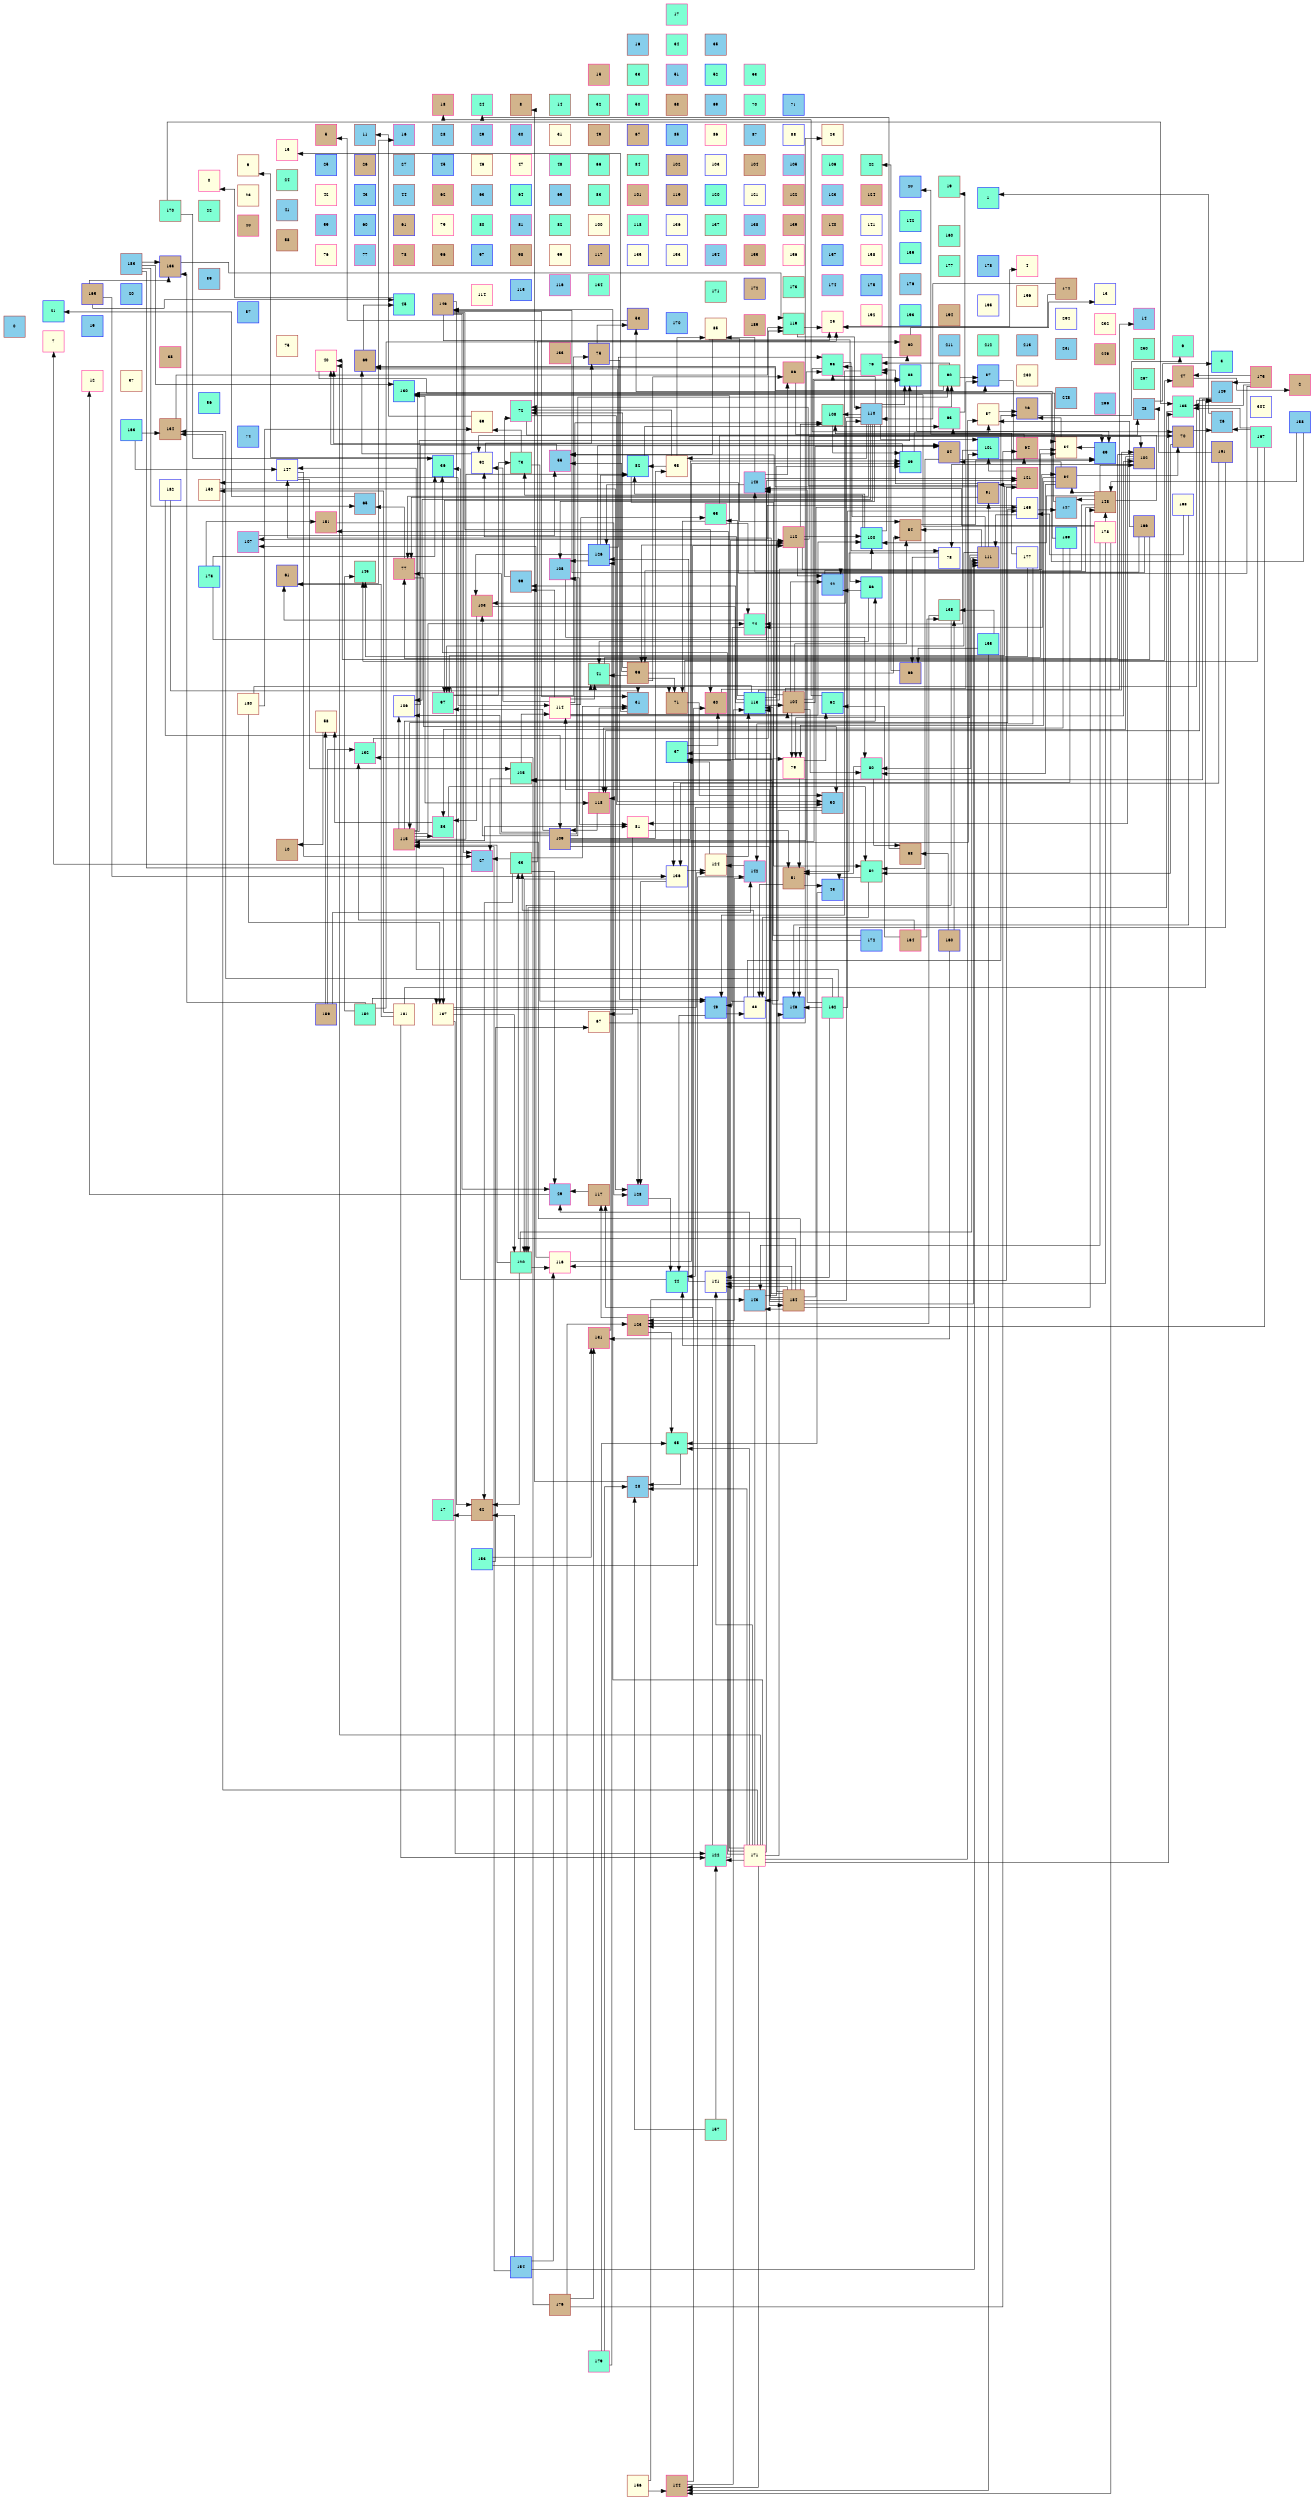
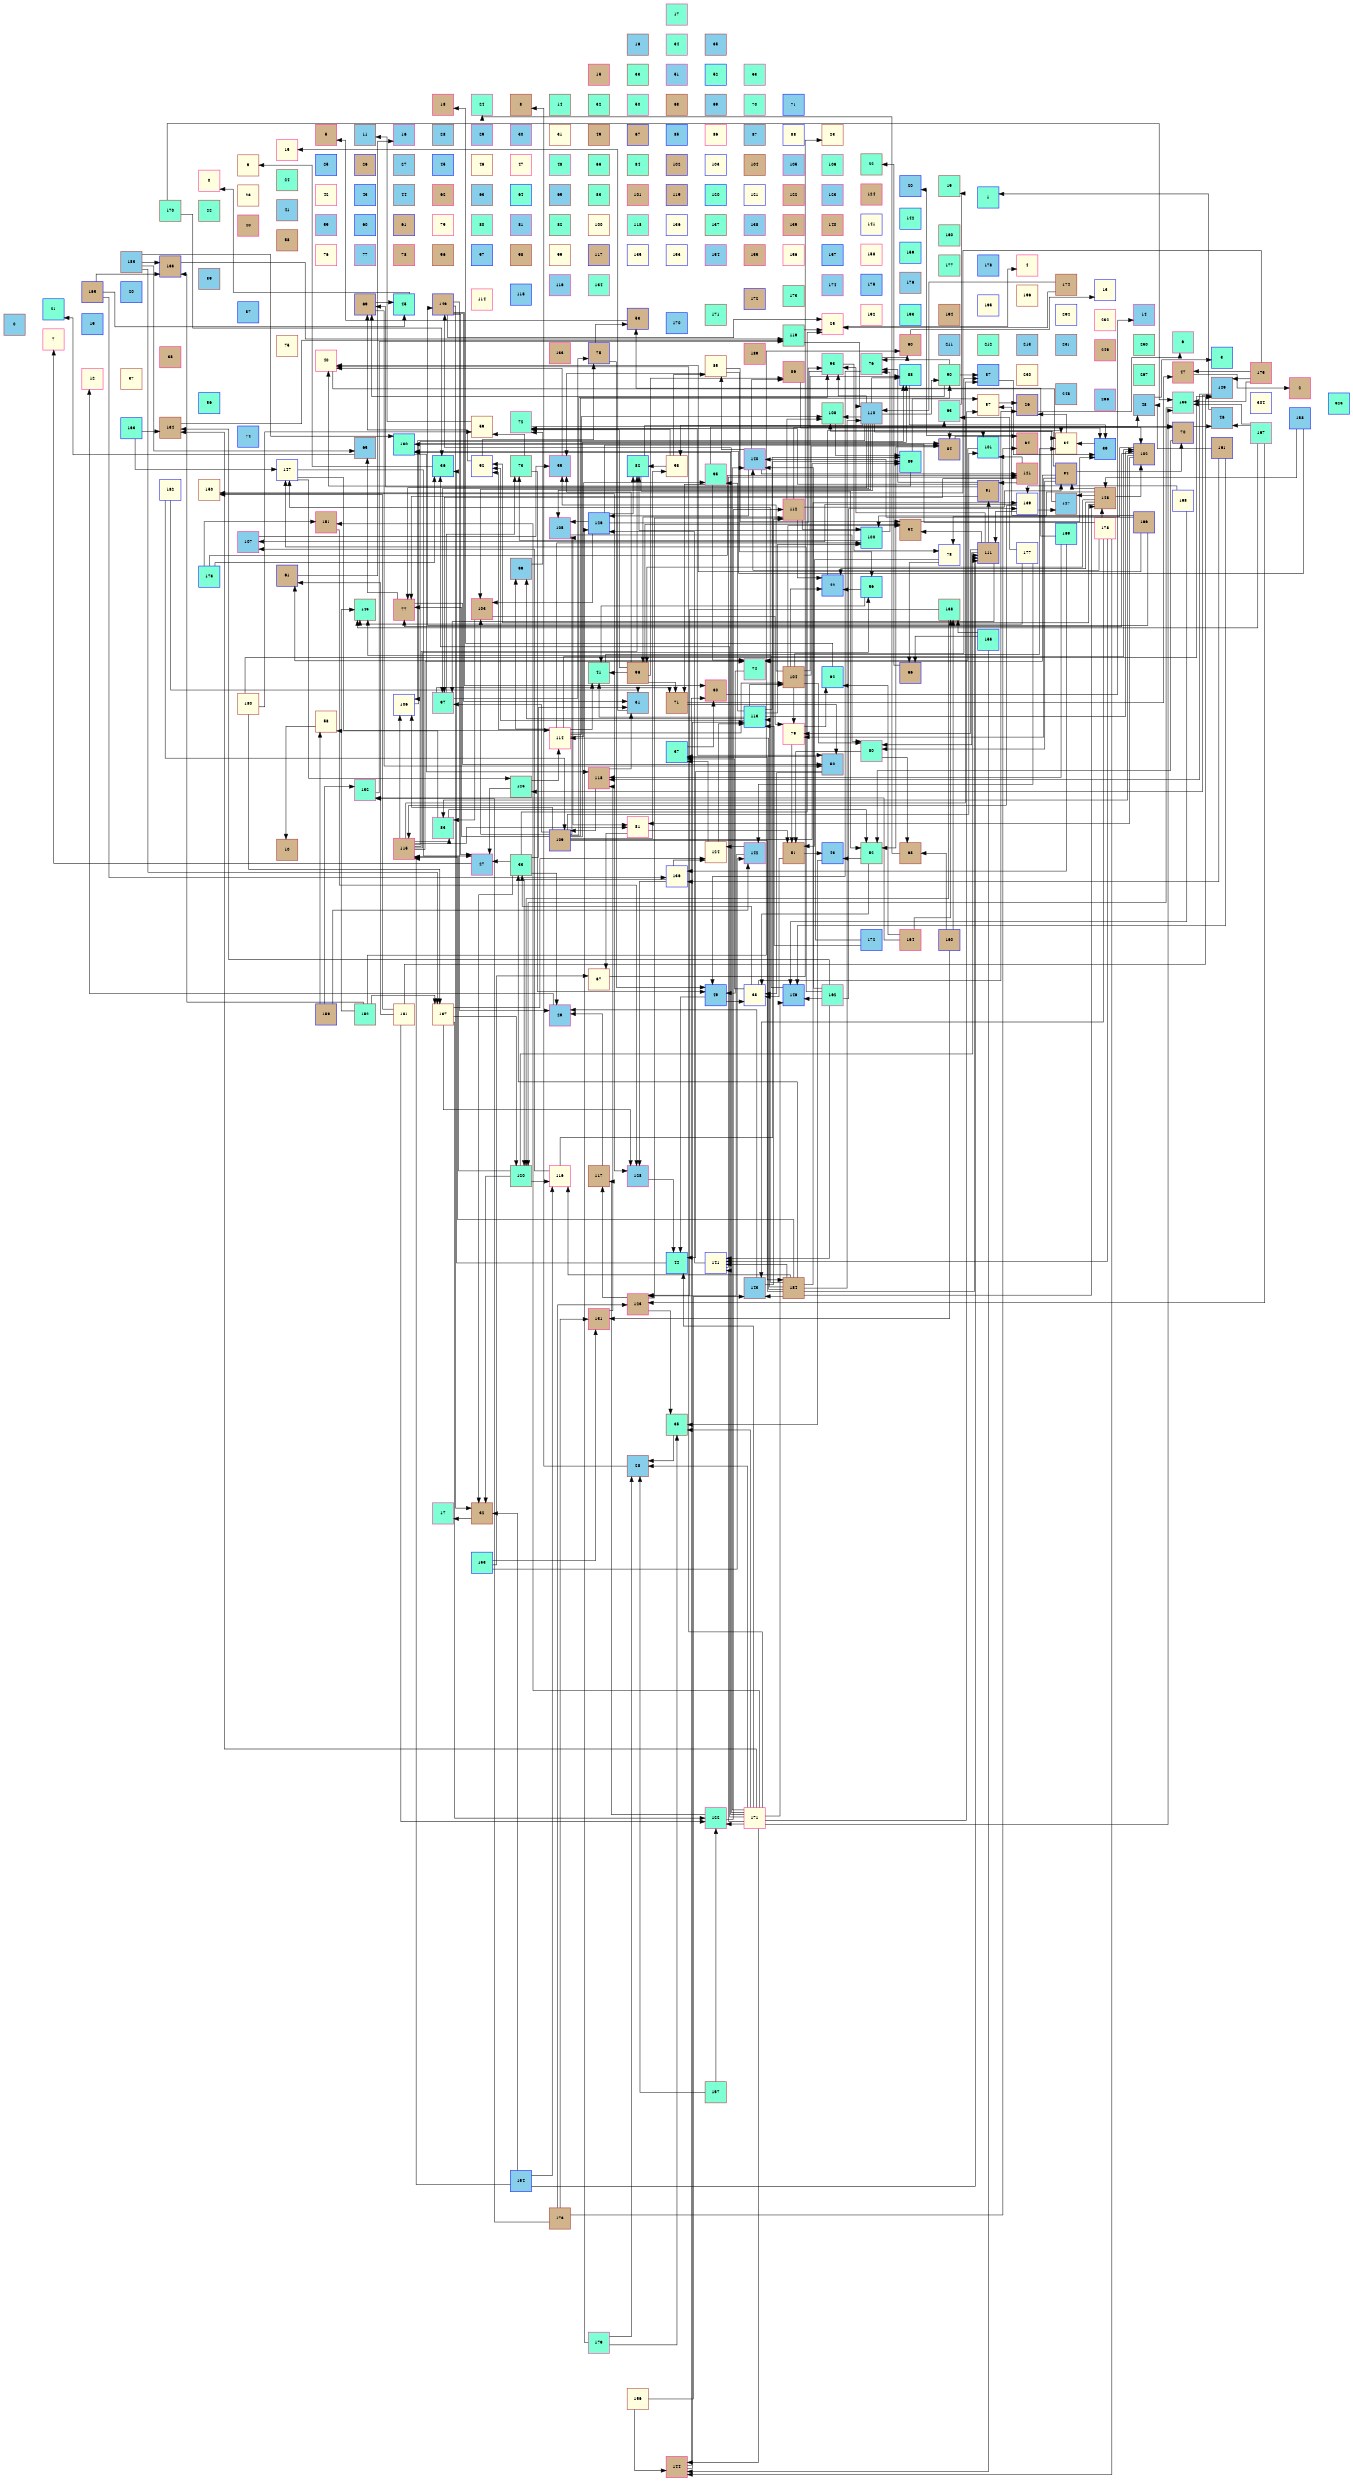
none -> (1339, 404)
(771, 781) -> (726, 656)
(777, 920) -> none
